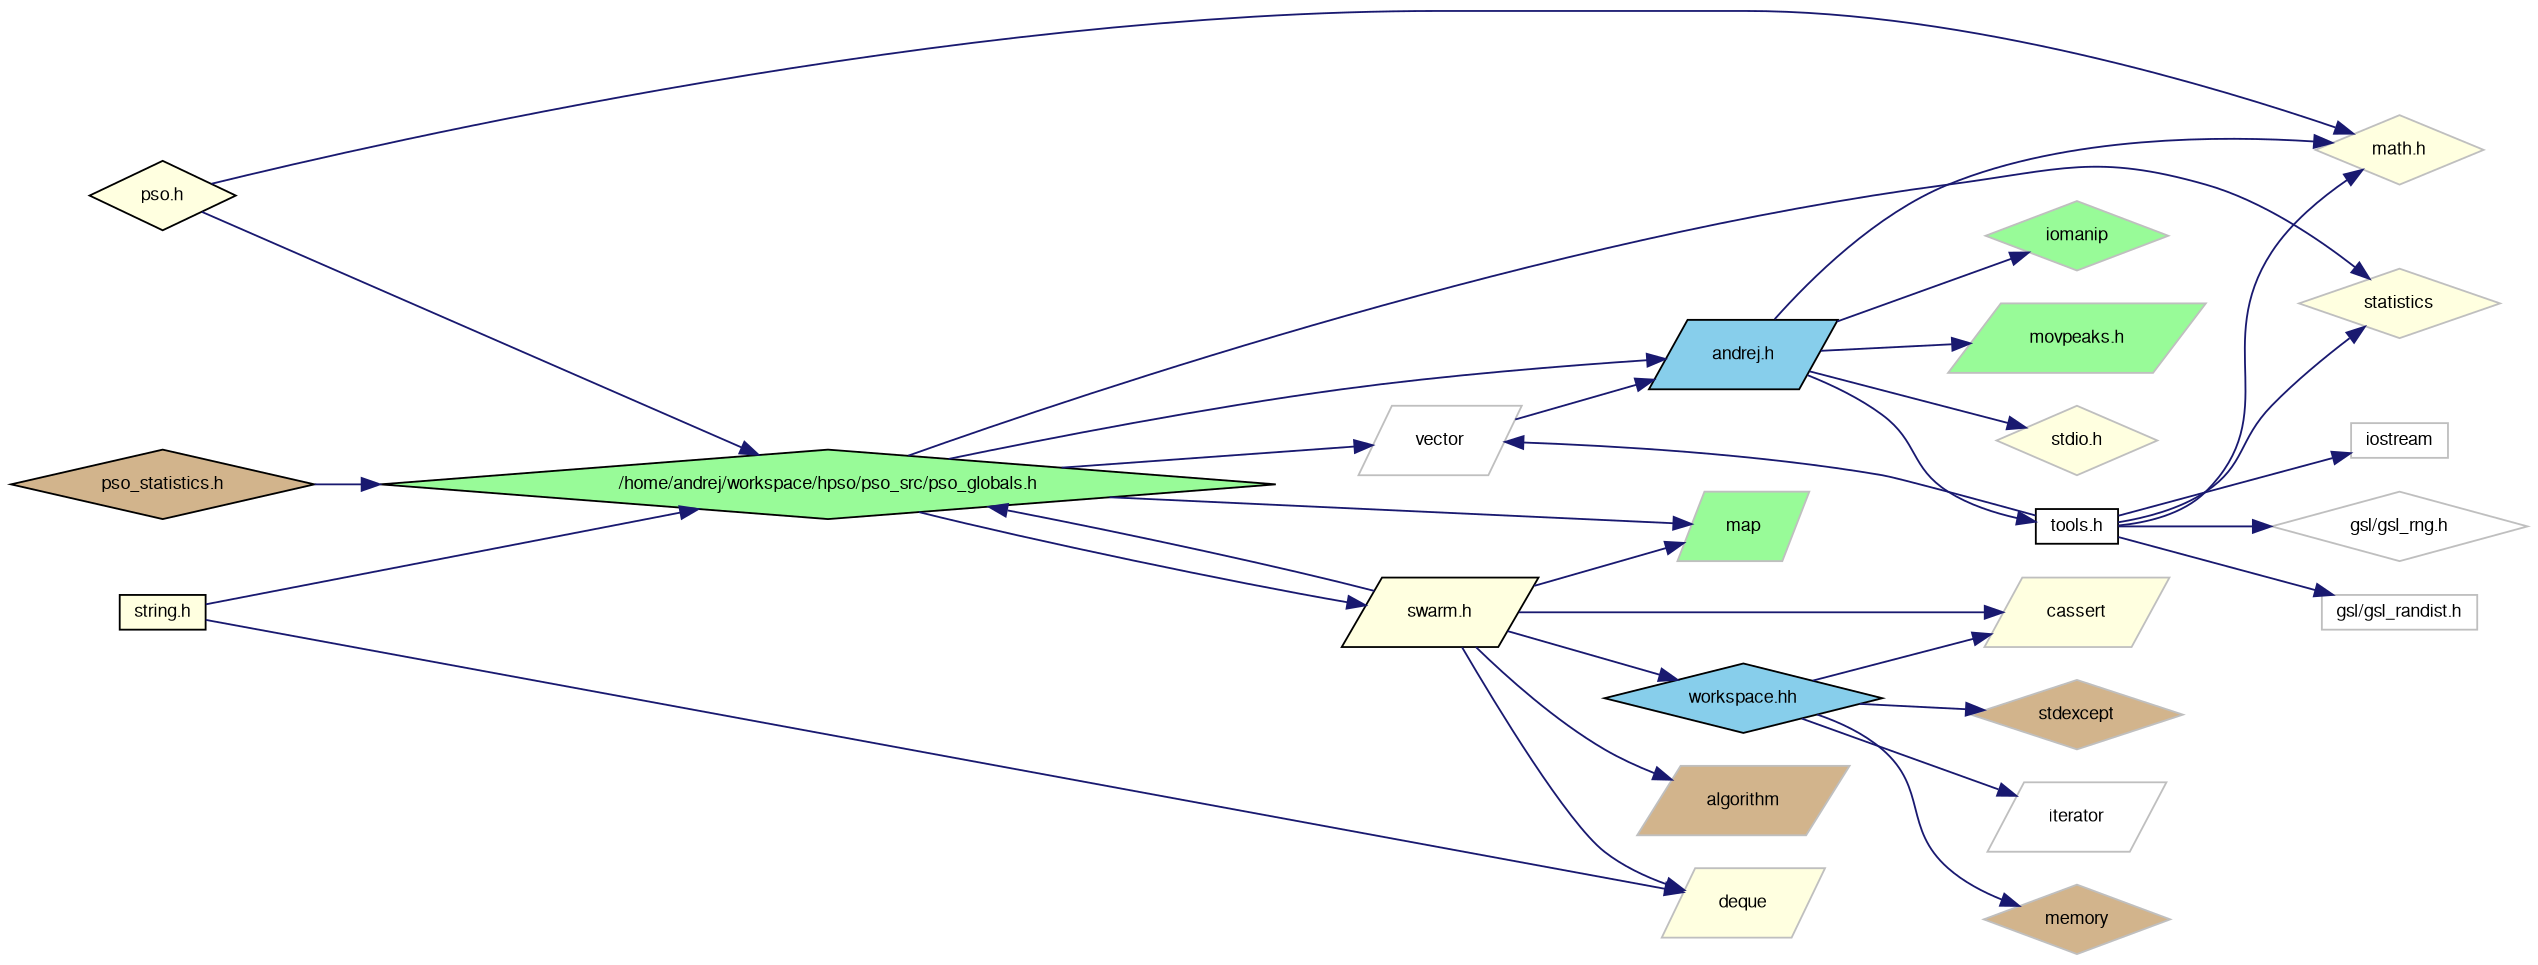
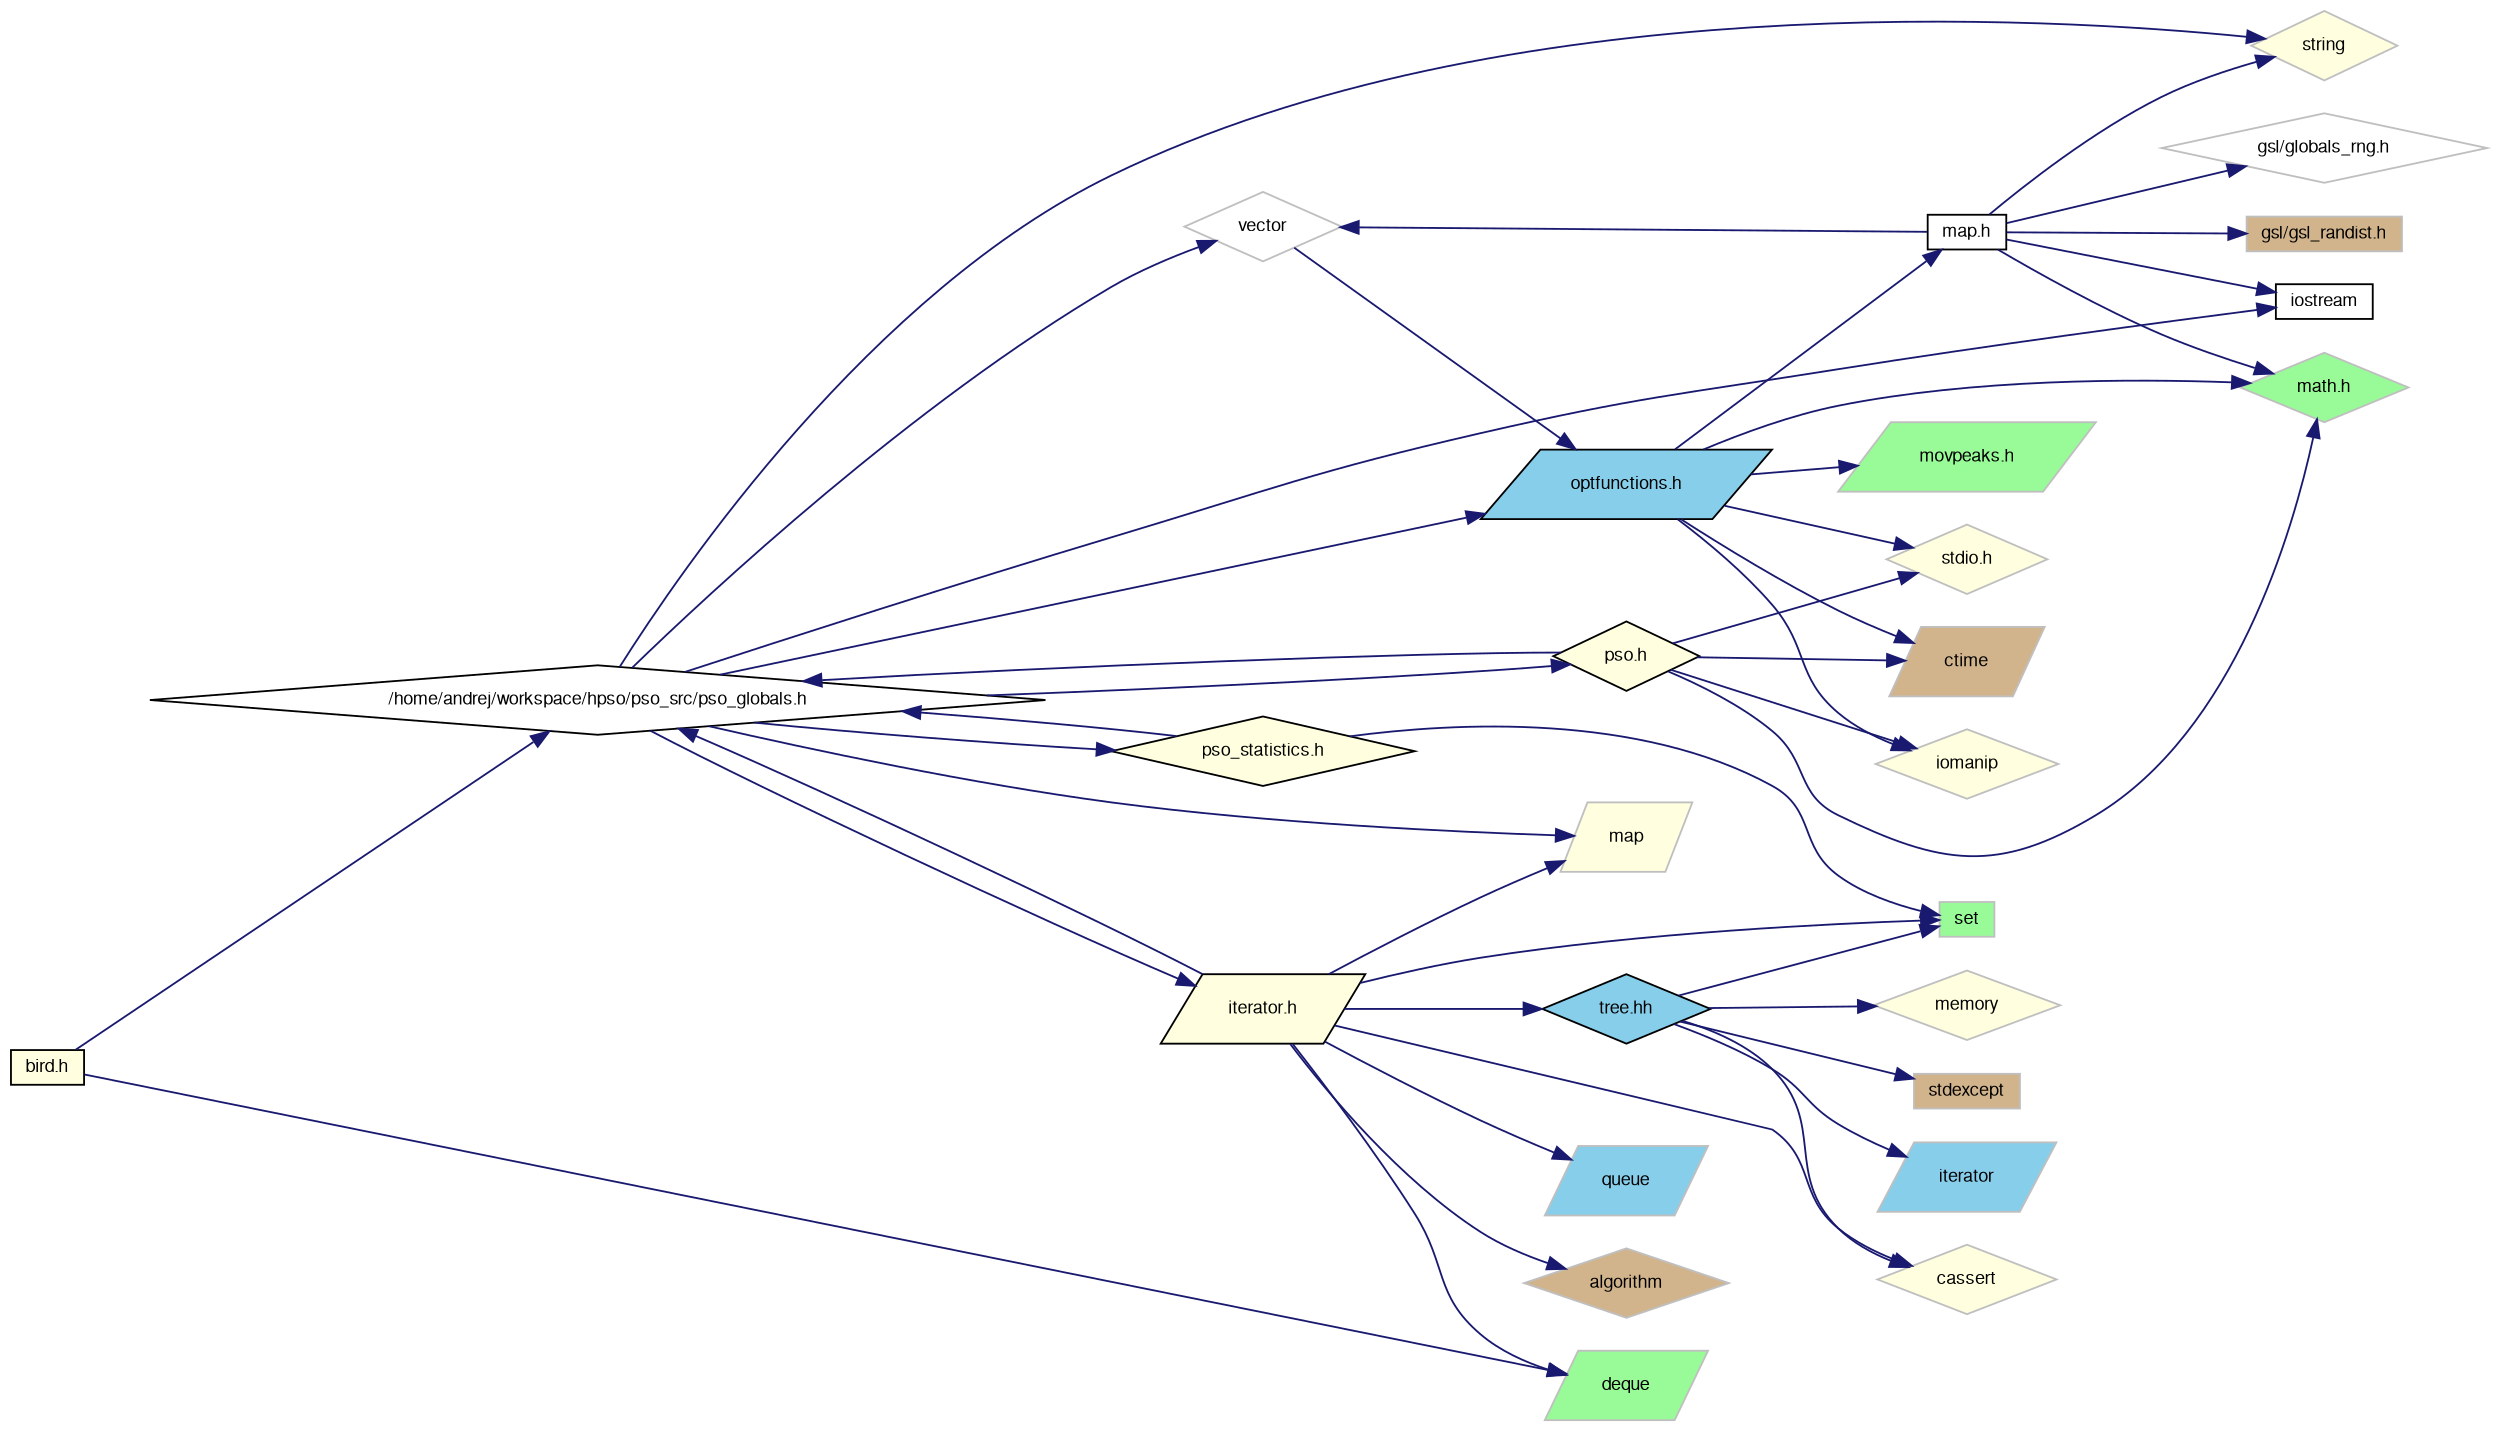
(2400, 150) -> (2324, 387)
(2077, 236) -> (1967, 764)
(2400, 303) -> (2324, 46)
(1743, 355) -> (1626, 484)
none -> (1459, 438)
(1440, 440) -> (1263, 227)
(2400, 440) -> (2324, 302)
(163, 484) -> (1263, 751)
(828, 484) -> (598, 700)
(1743, 526) -> (1626, 837)
(2077, 526) -> (1967, 232)
(2400, 526) -> (2324, 148)
none -> (1792, 609)
(163, 612) -> (48, 1067)
(1440, 612) -> (1263, 1009)
(2077, 612) -> (1967, 1279)
(2400, 612) -> (2324, 234)
none -> (1967, 662)
none -> (1269, 683)
(1743, 698) -> (1626, 1009)
none -> (1785, 706)
(2077, 715) -> (1967, 1091)
none -> (925, 738)
(1743, 801) -> (1626, 1283)
(2077, 817) -> (1967, 1177)
(1743, 903) -> (1626, 1385)
none -> (1967, 919)
(2077, 919) -> (1967, 1005)
none -> (1626, 1181)
